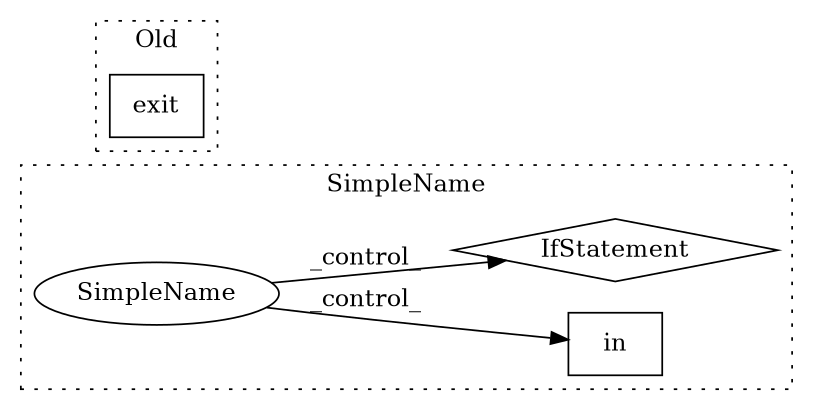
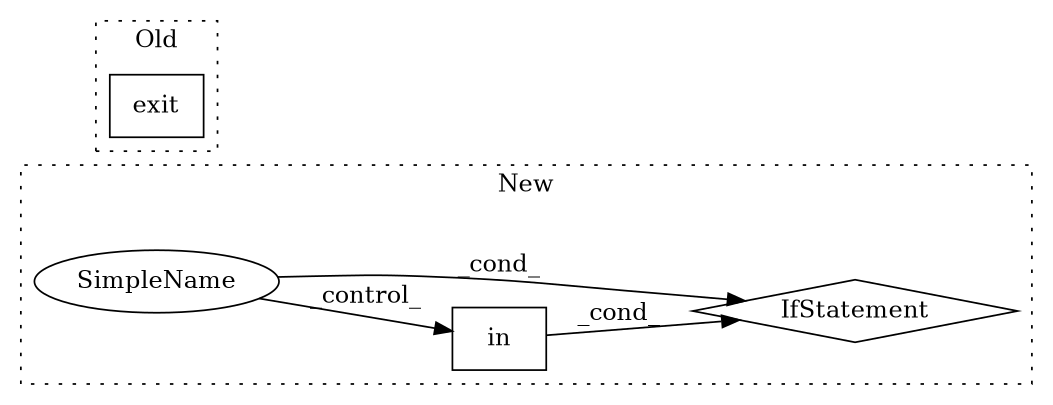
(406, 185) -> (526, 185)
(366, 258) -> (499, 265)
none -> (634, 328)
